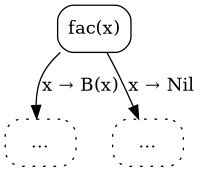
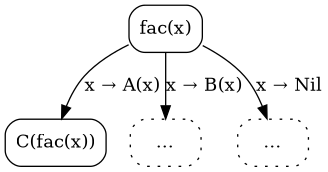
none -> (56, 143)
